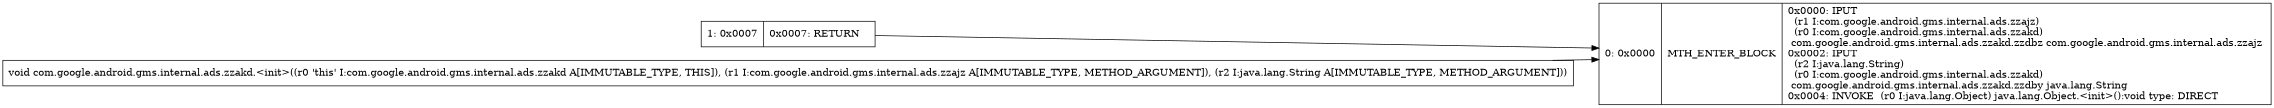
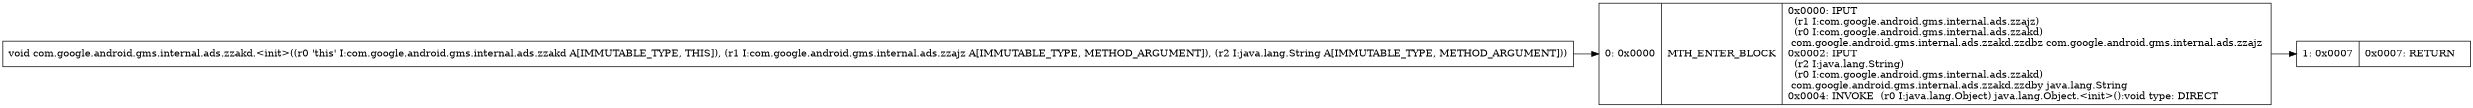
(1233, 42) -> (2280, 54)
